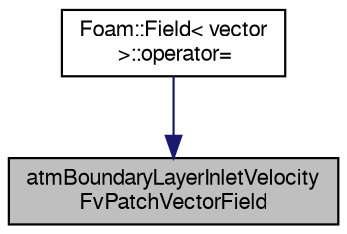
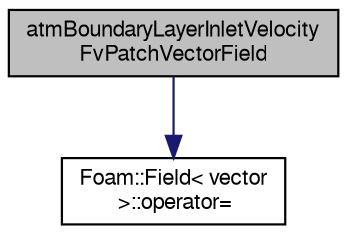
(174, 106) -> (174, 106)
